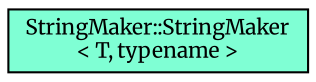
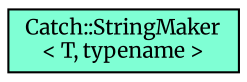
(158, 41) -> (124, 41)
